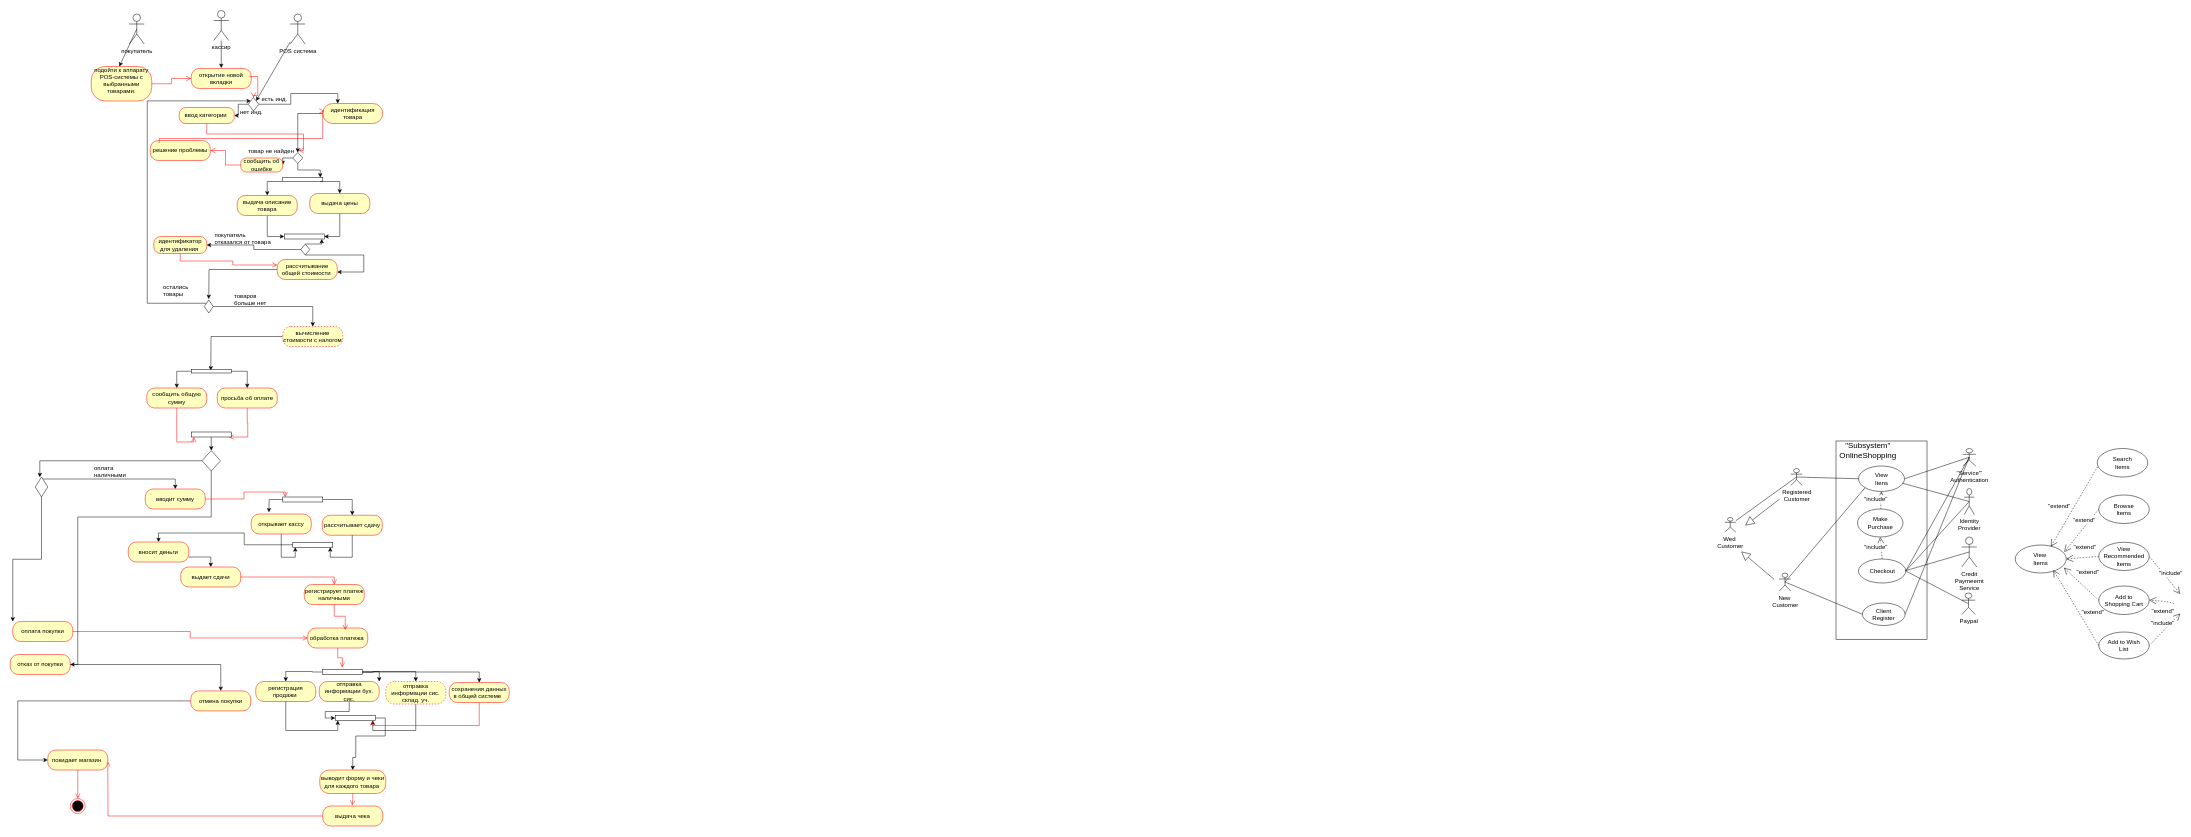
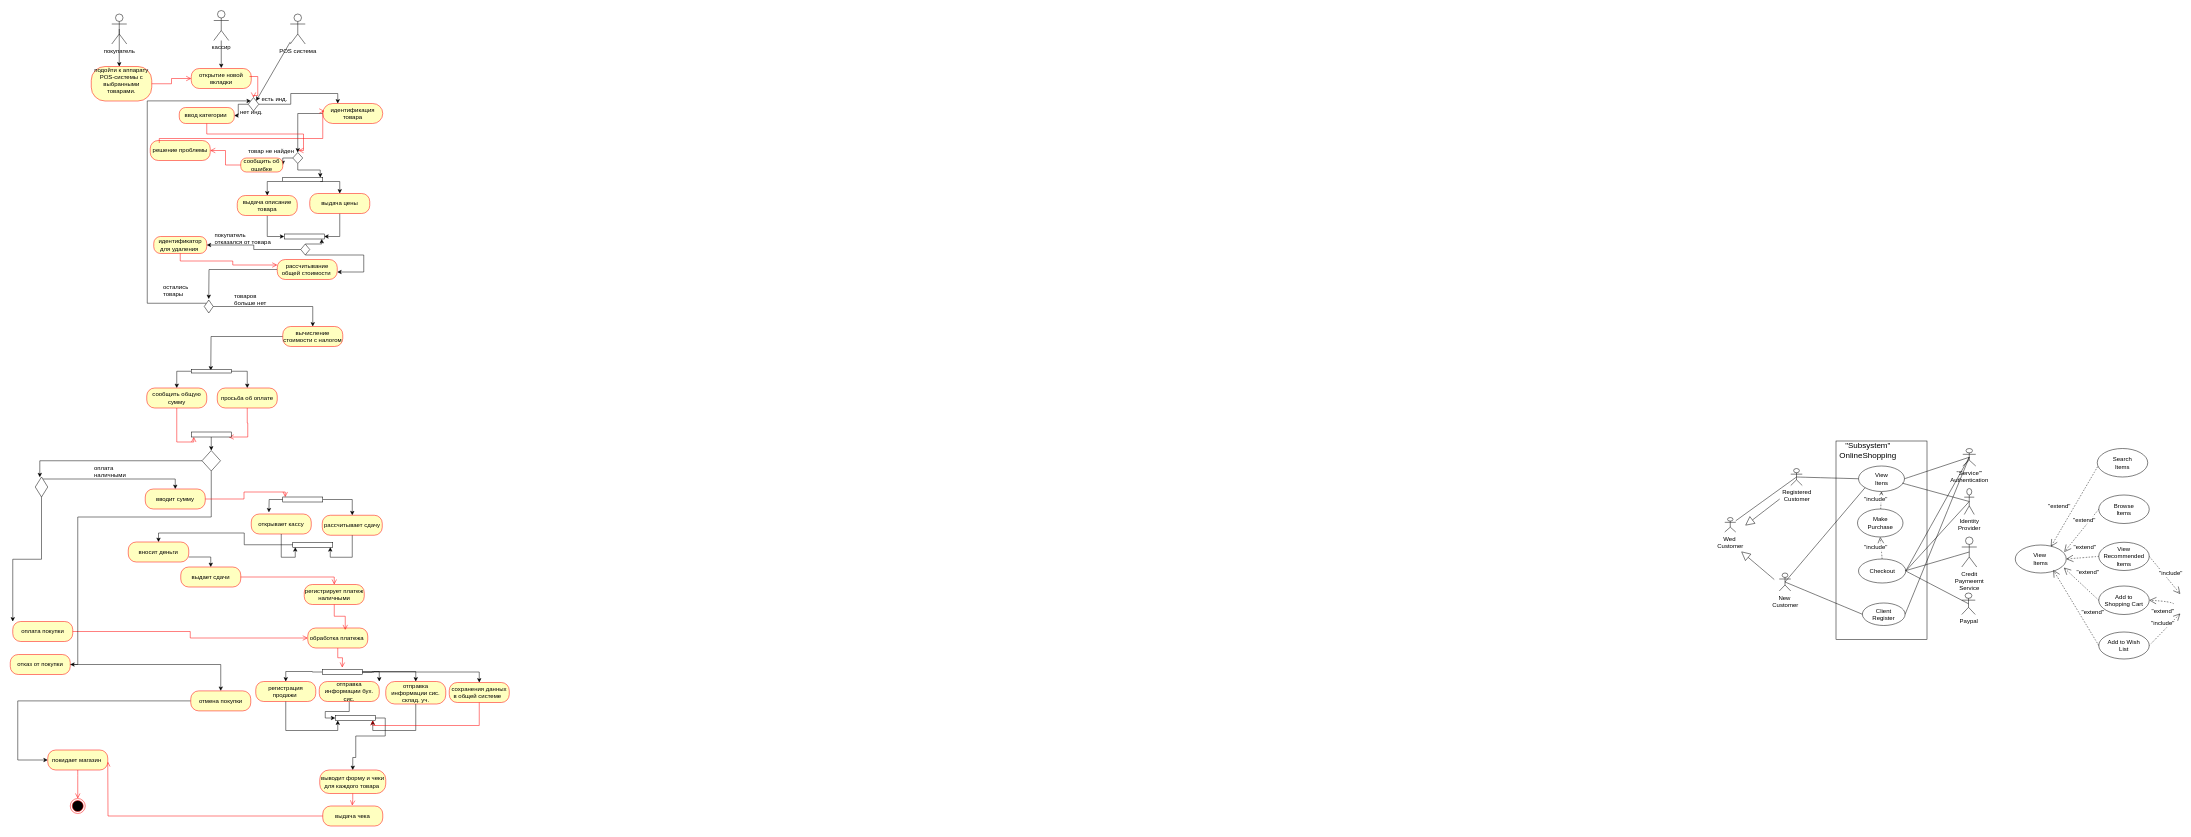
(137, 29) -> (119, 29)
(313, 336) -> (313, 336)
(416, 693) -> (416, 693)
